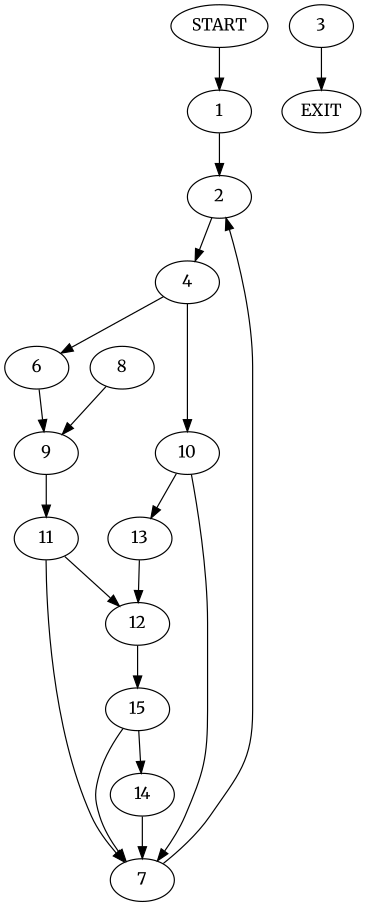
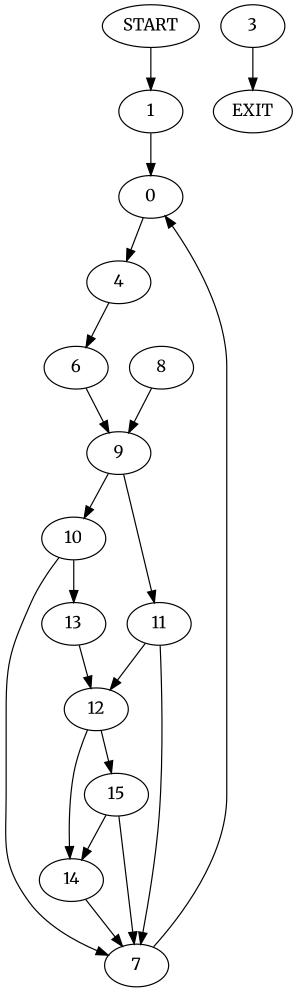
(219, 197) -> (151, 197)
(187, 362) -> (99, 490)
none -> (72, 787)
